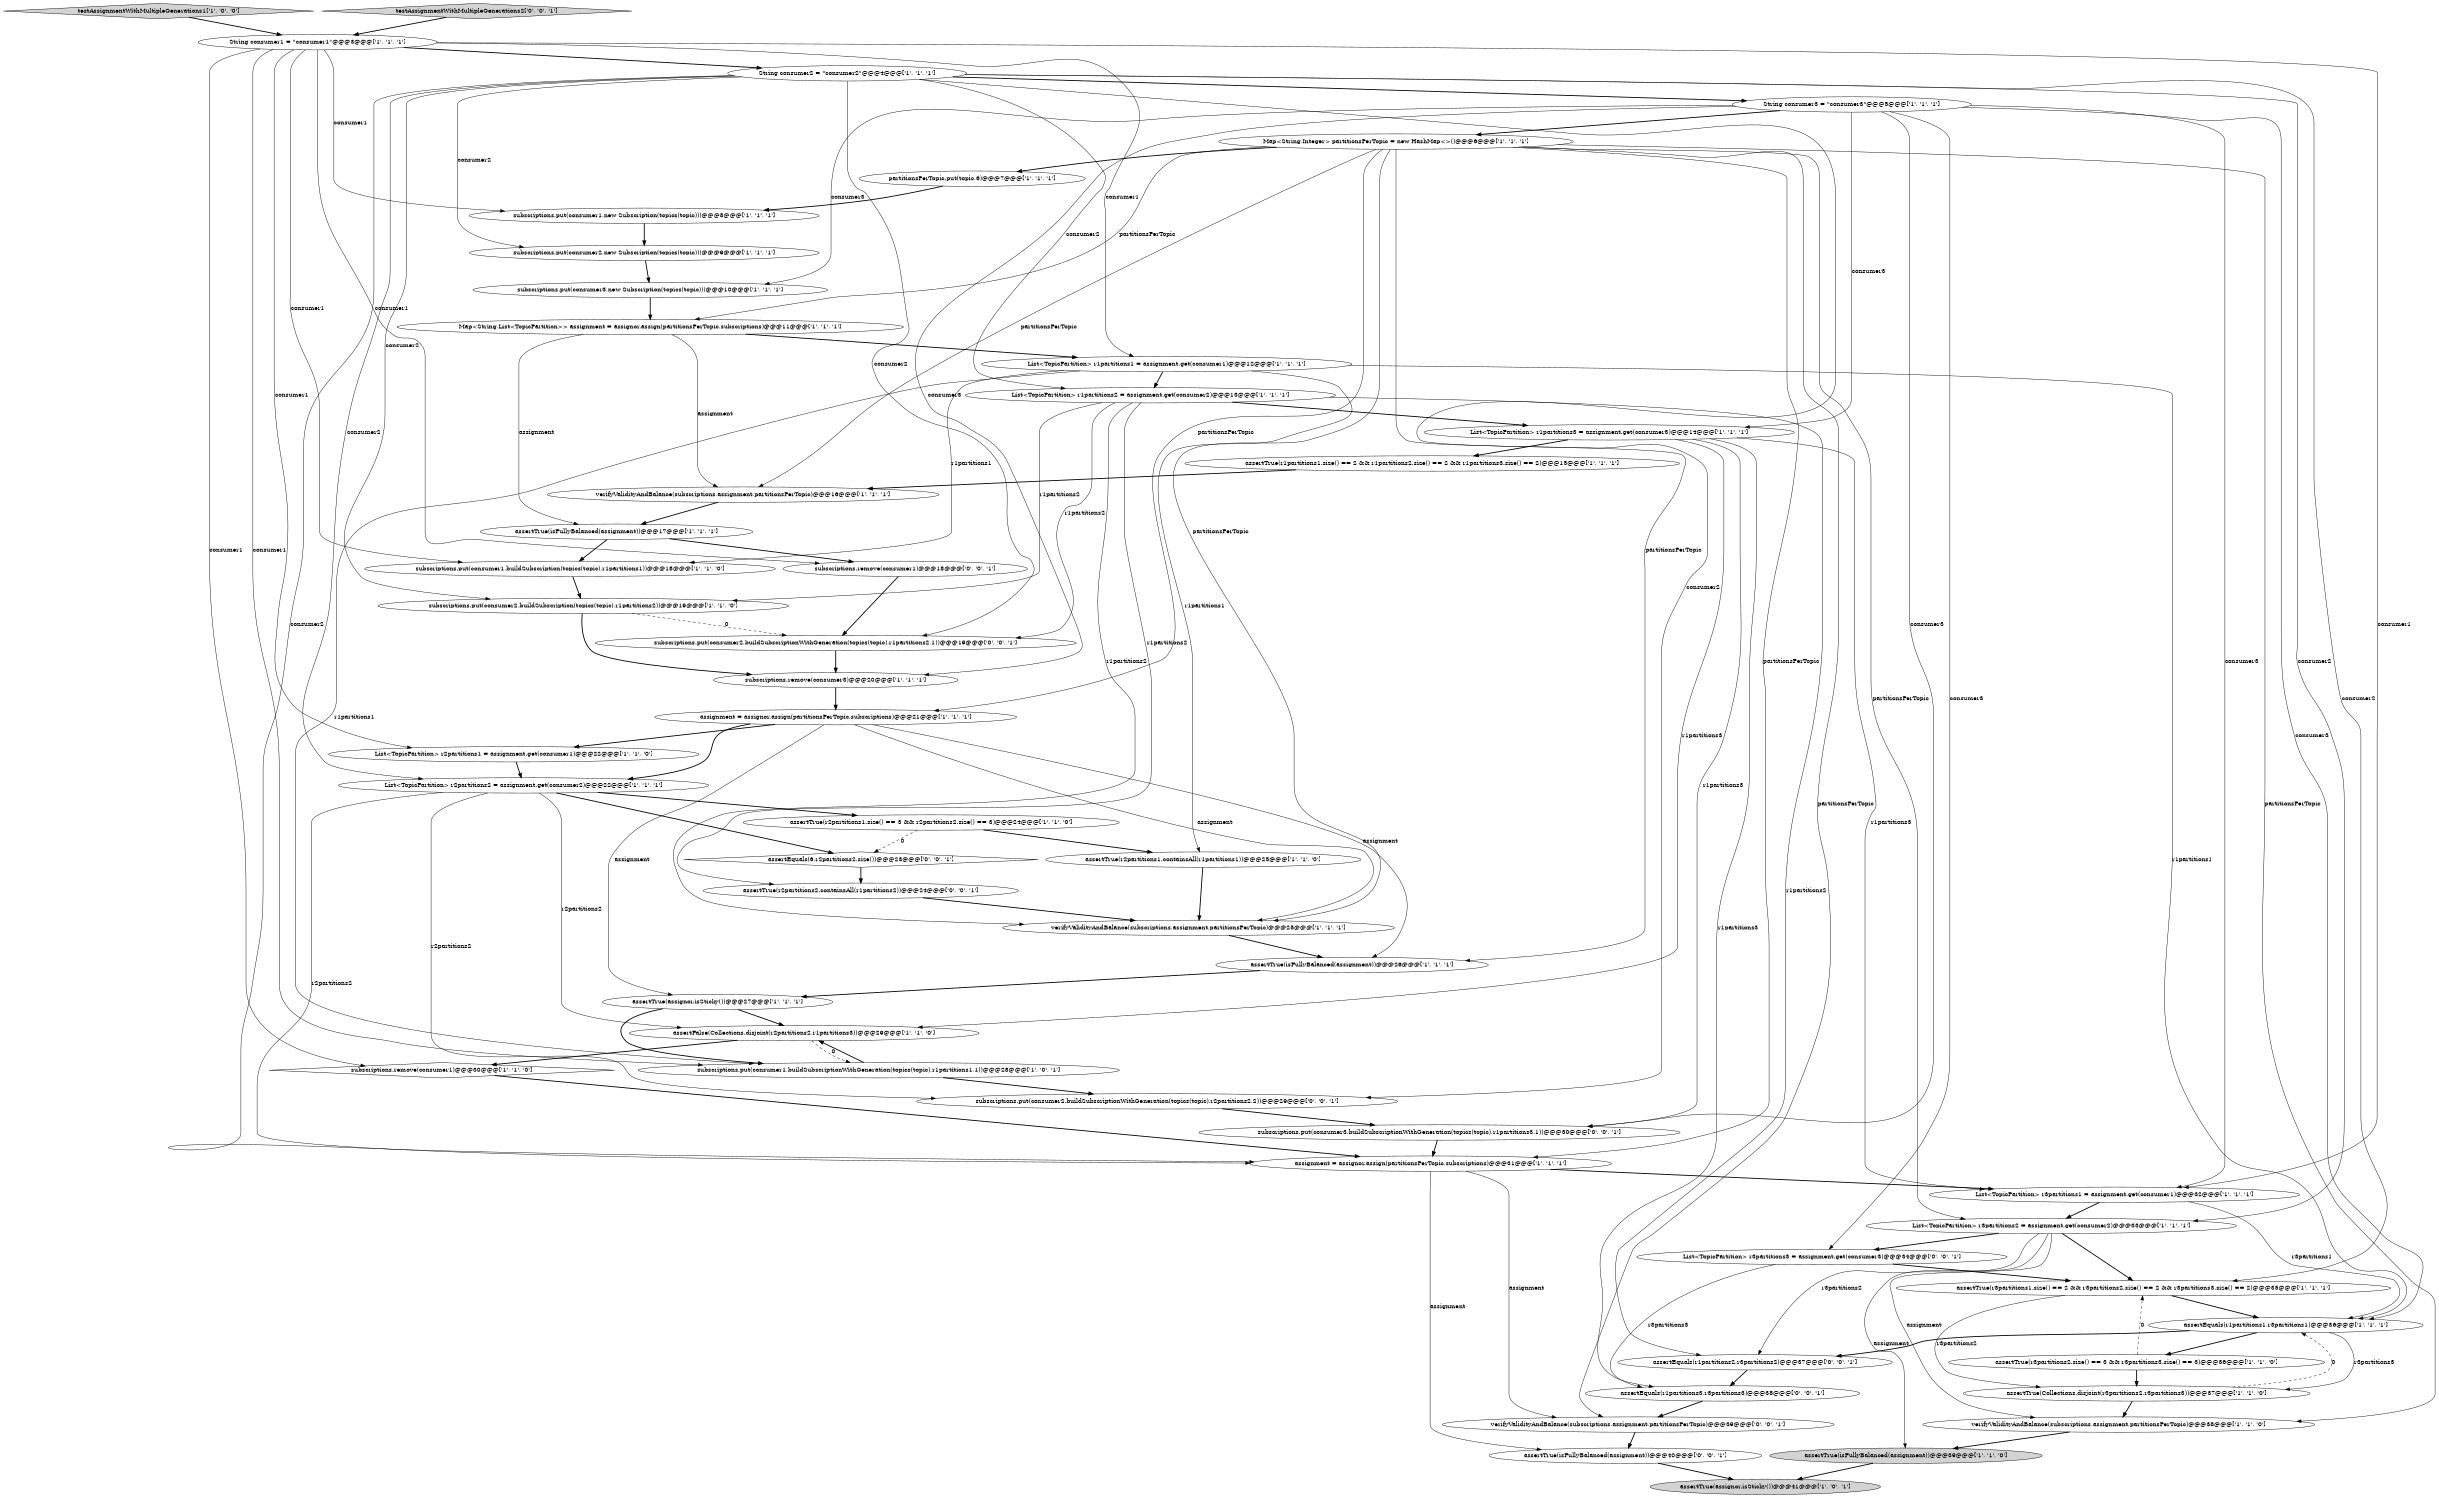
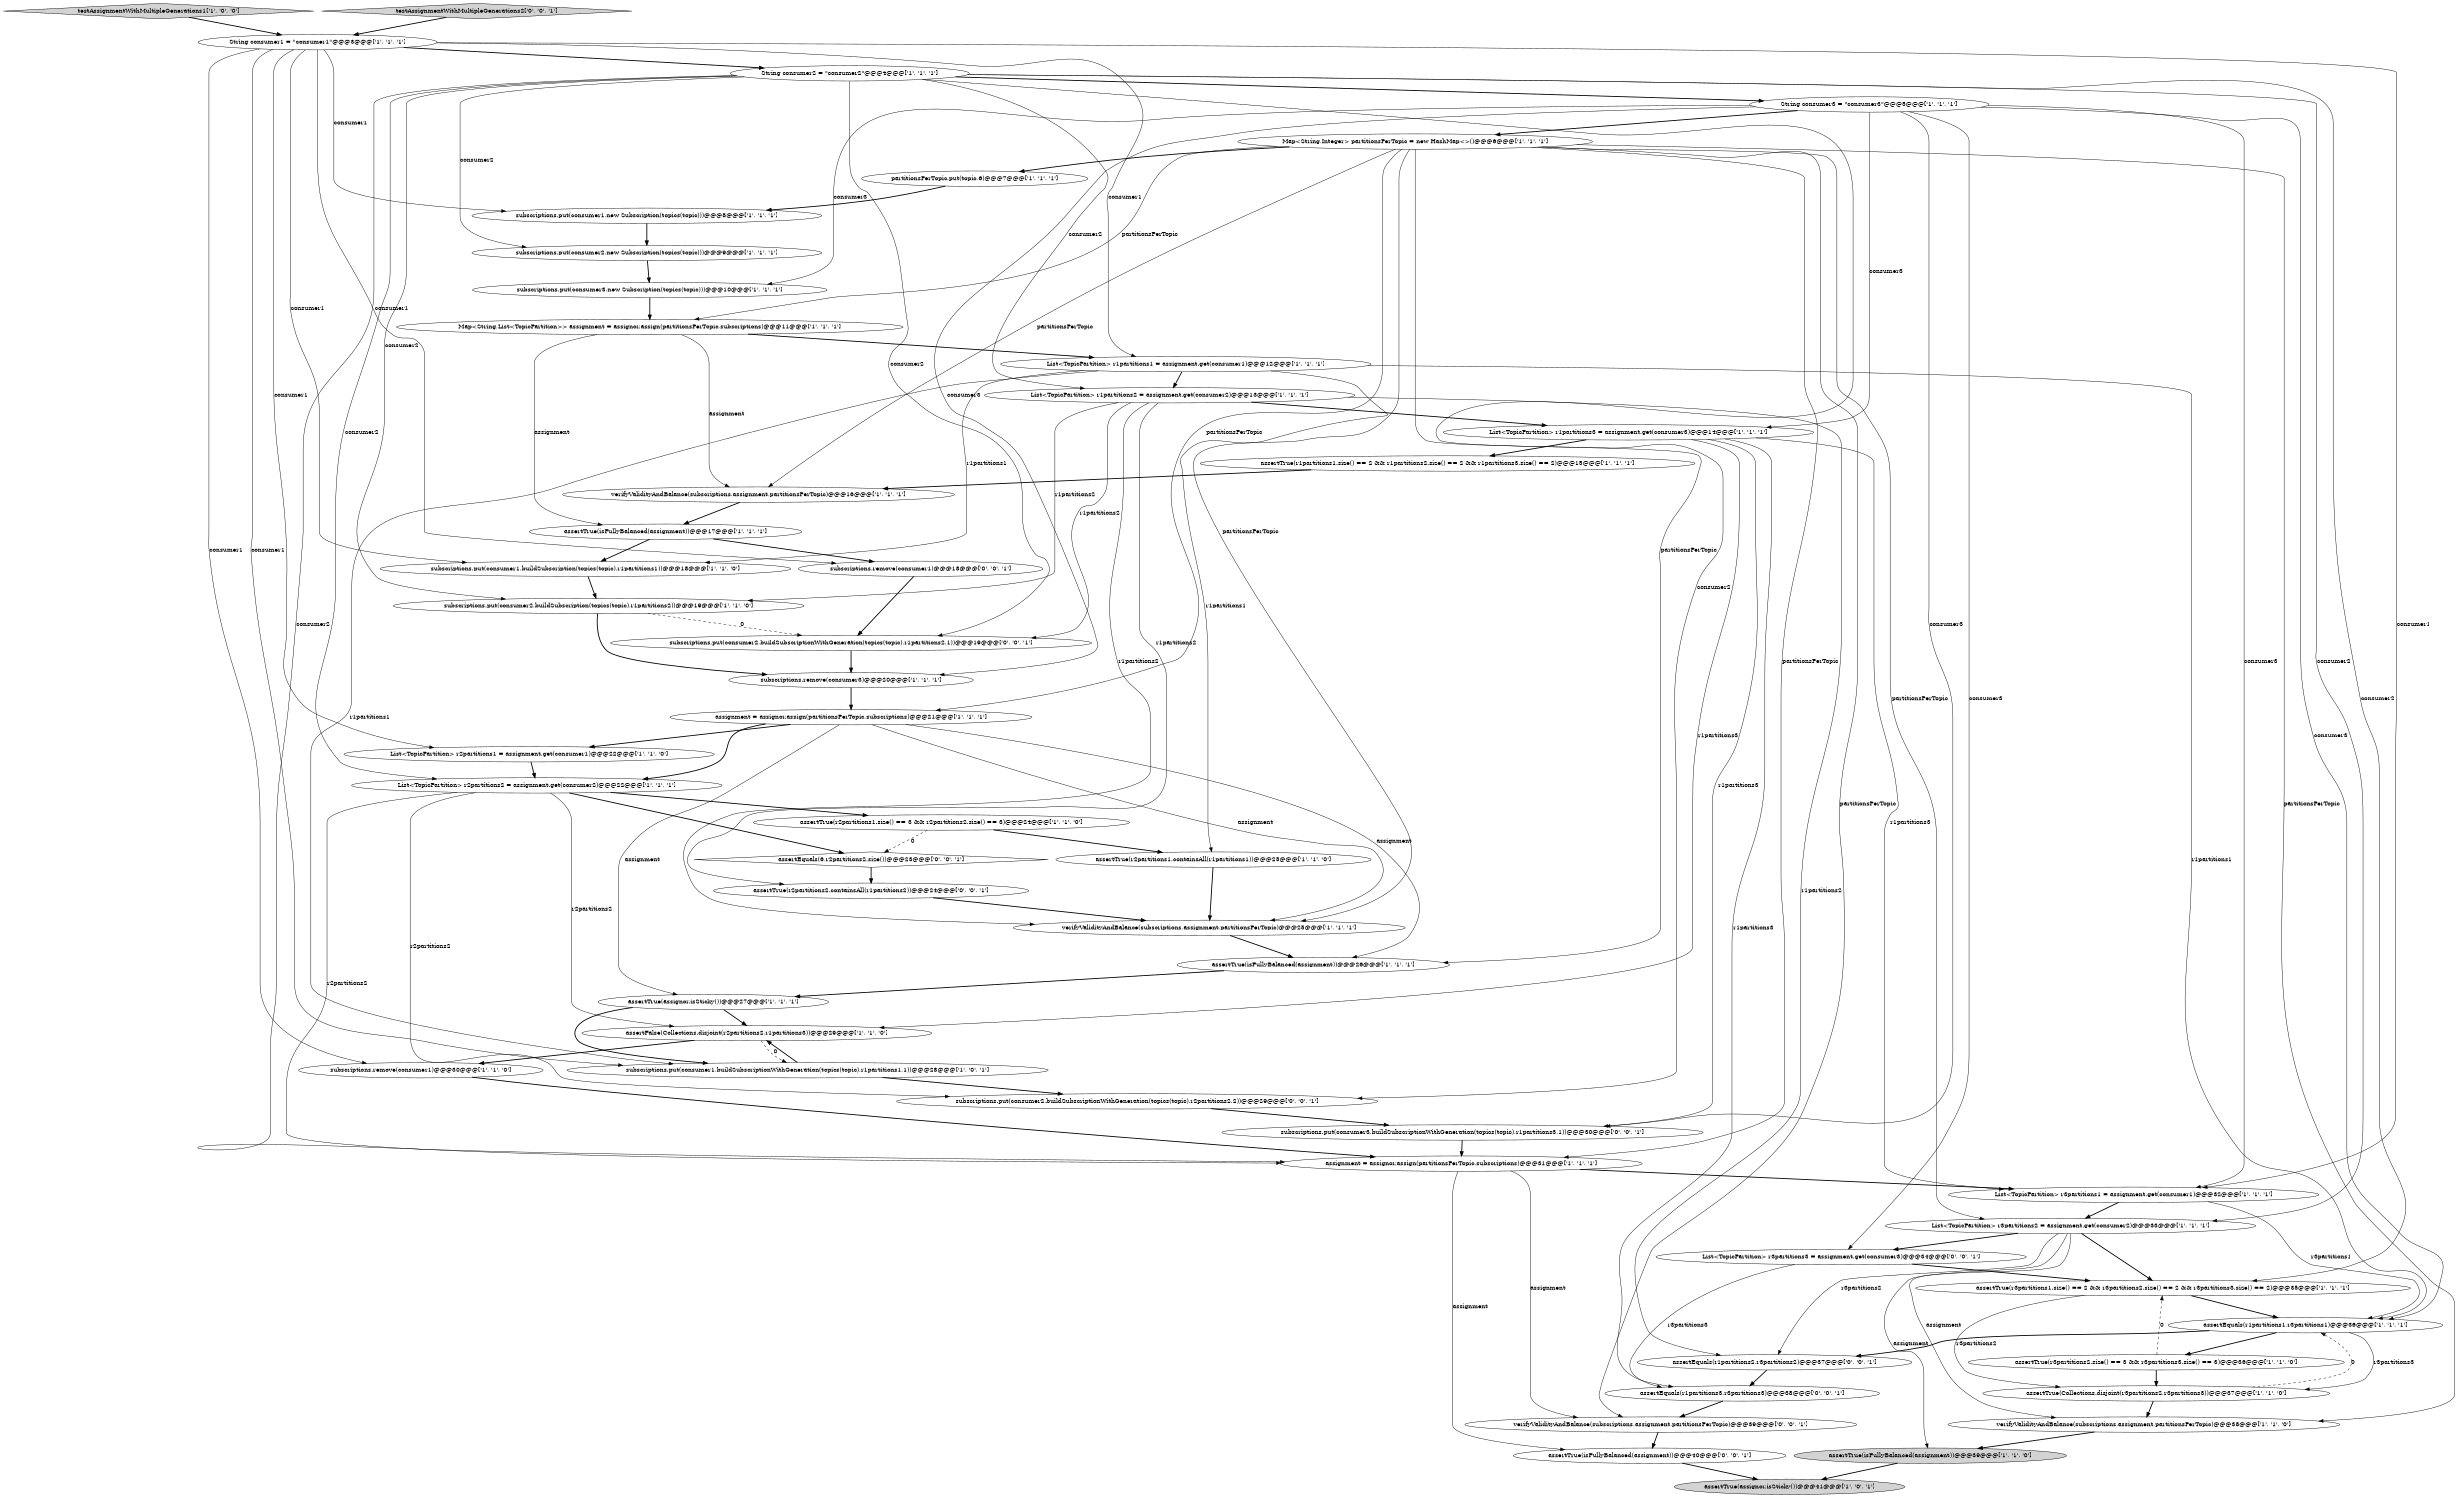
(442, 1070) -> (421, 1070)
